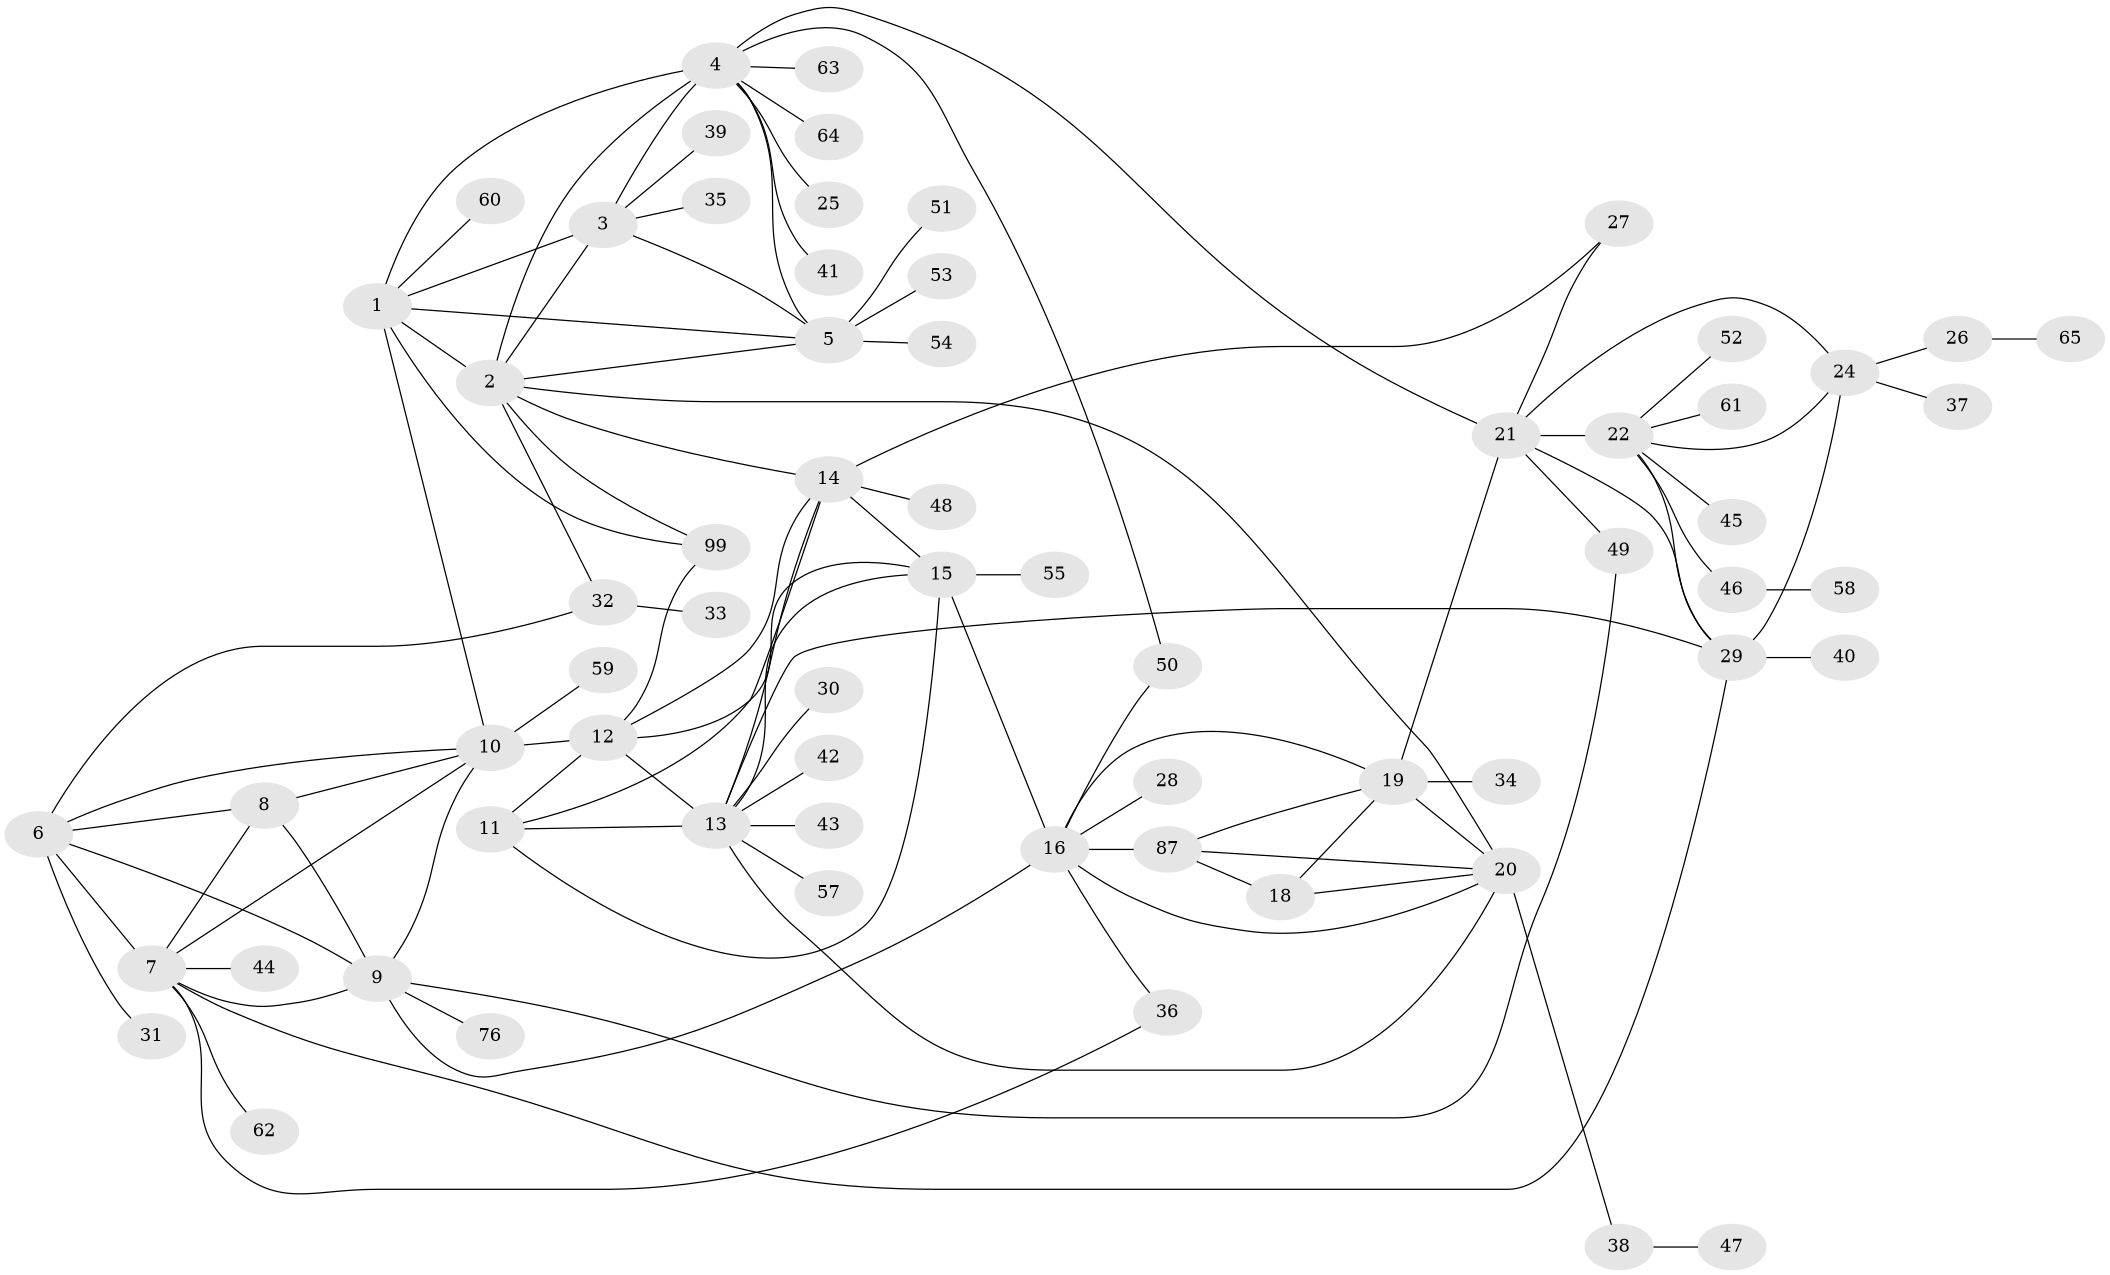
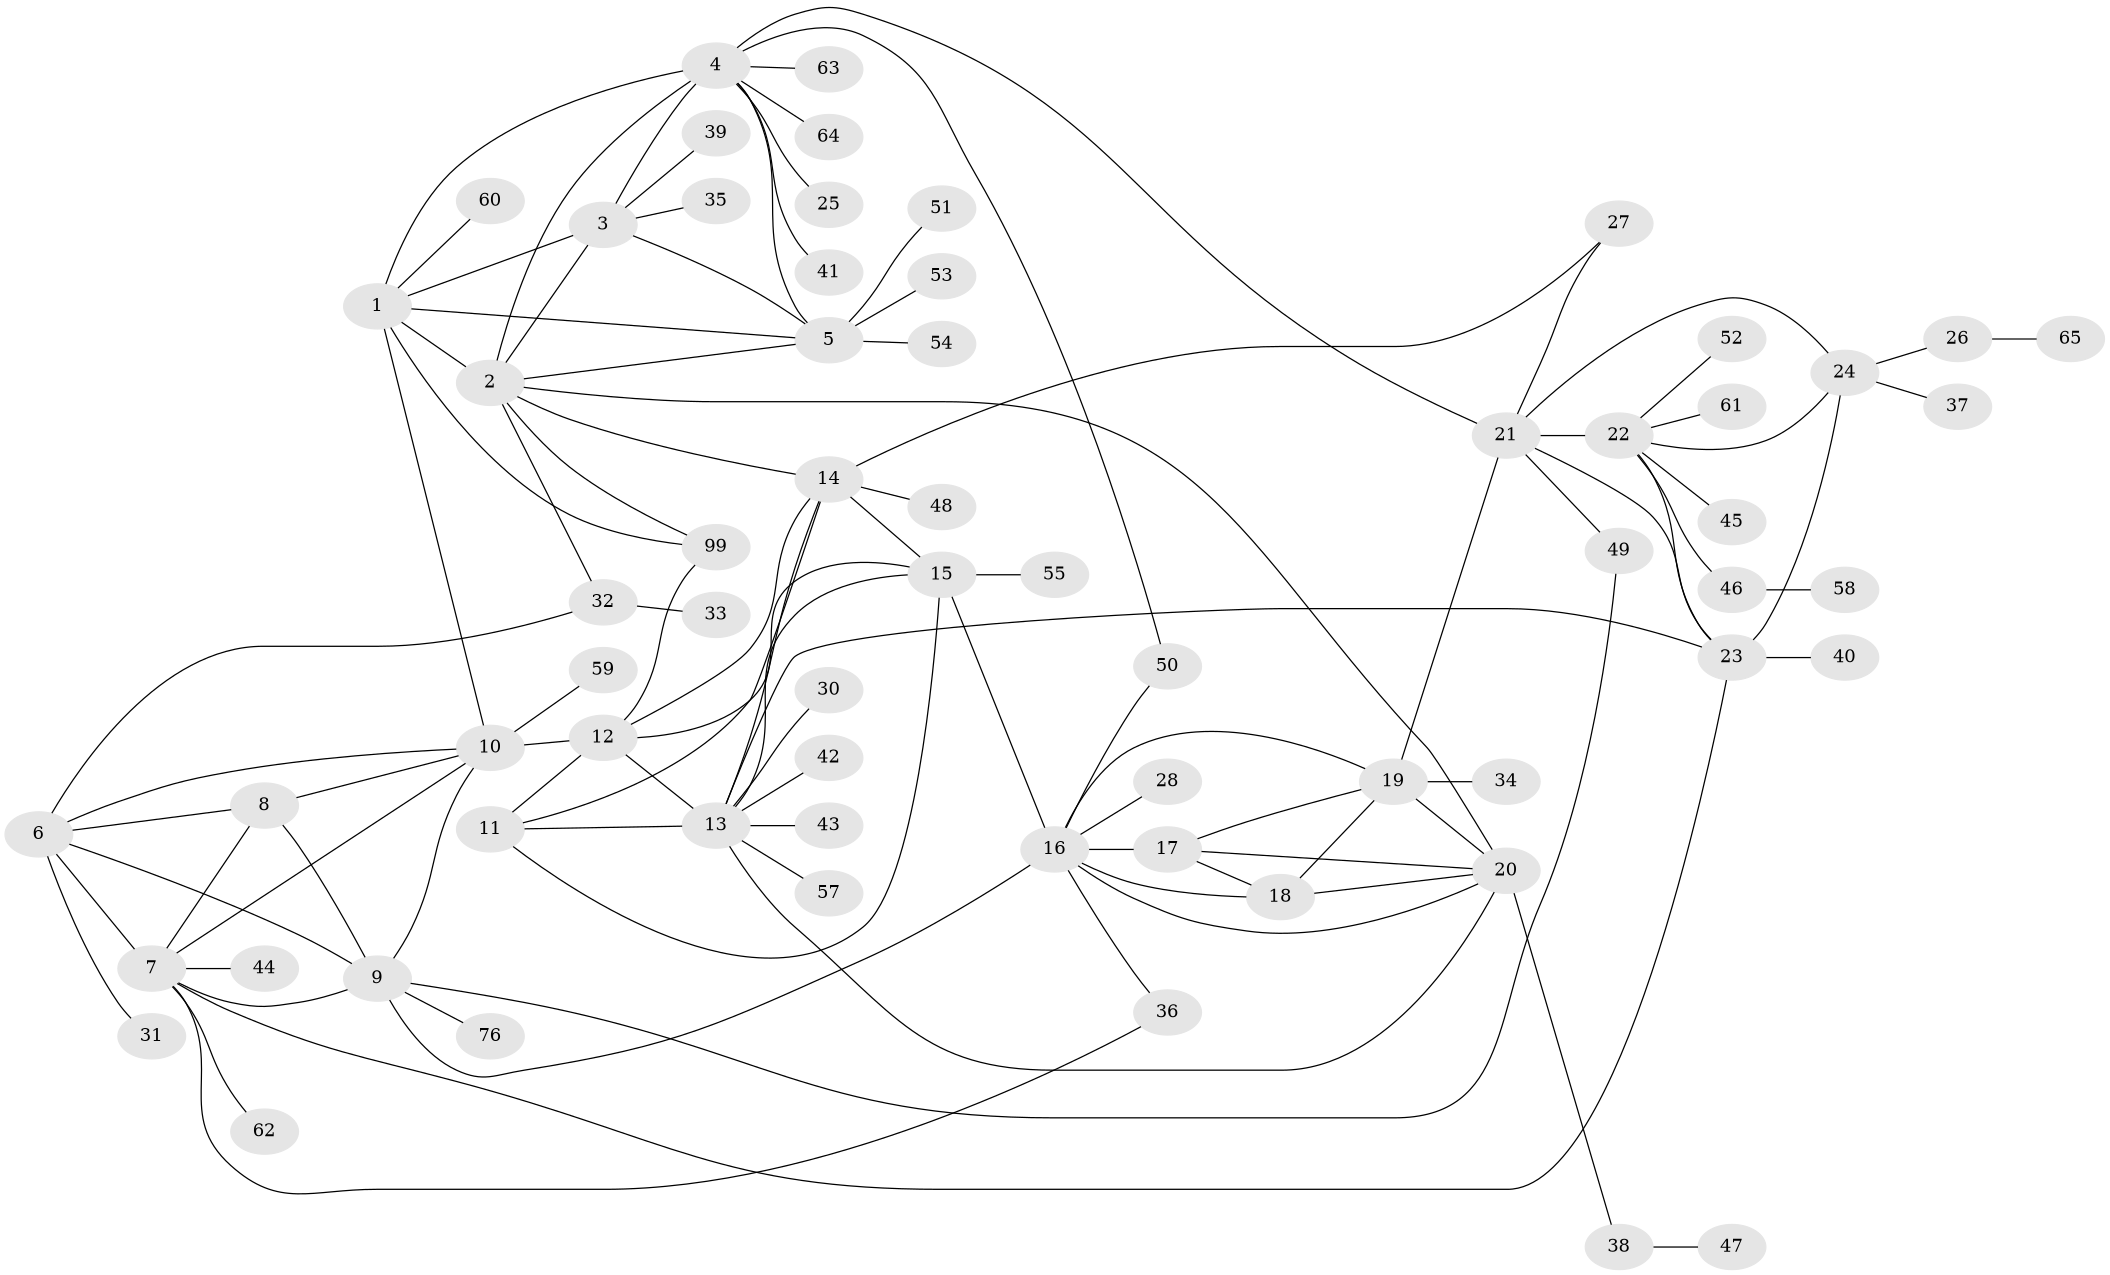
(1732, 658) -> (1732, 658)
(1168, 849) -> (1168, 849)
none -> (1162, 889)
